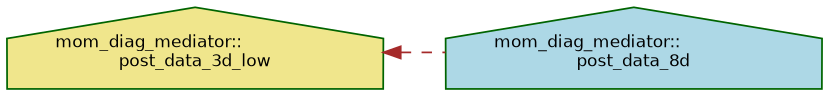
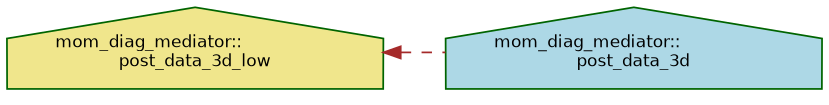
(634, 52) -> (634, 52)
